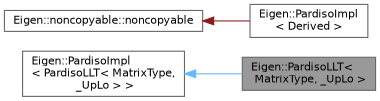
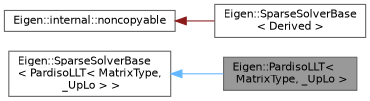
(104, 21) -> (90, 21)
(309, 21) -> (290, 21)
(104, 74) -> (90, 74)
